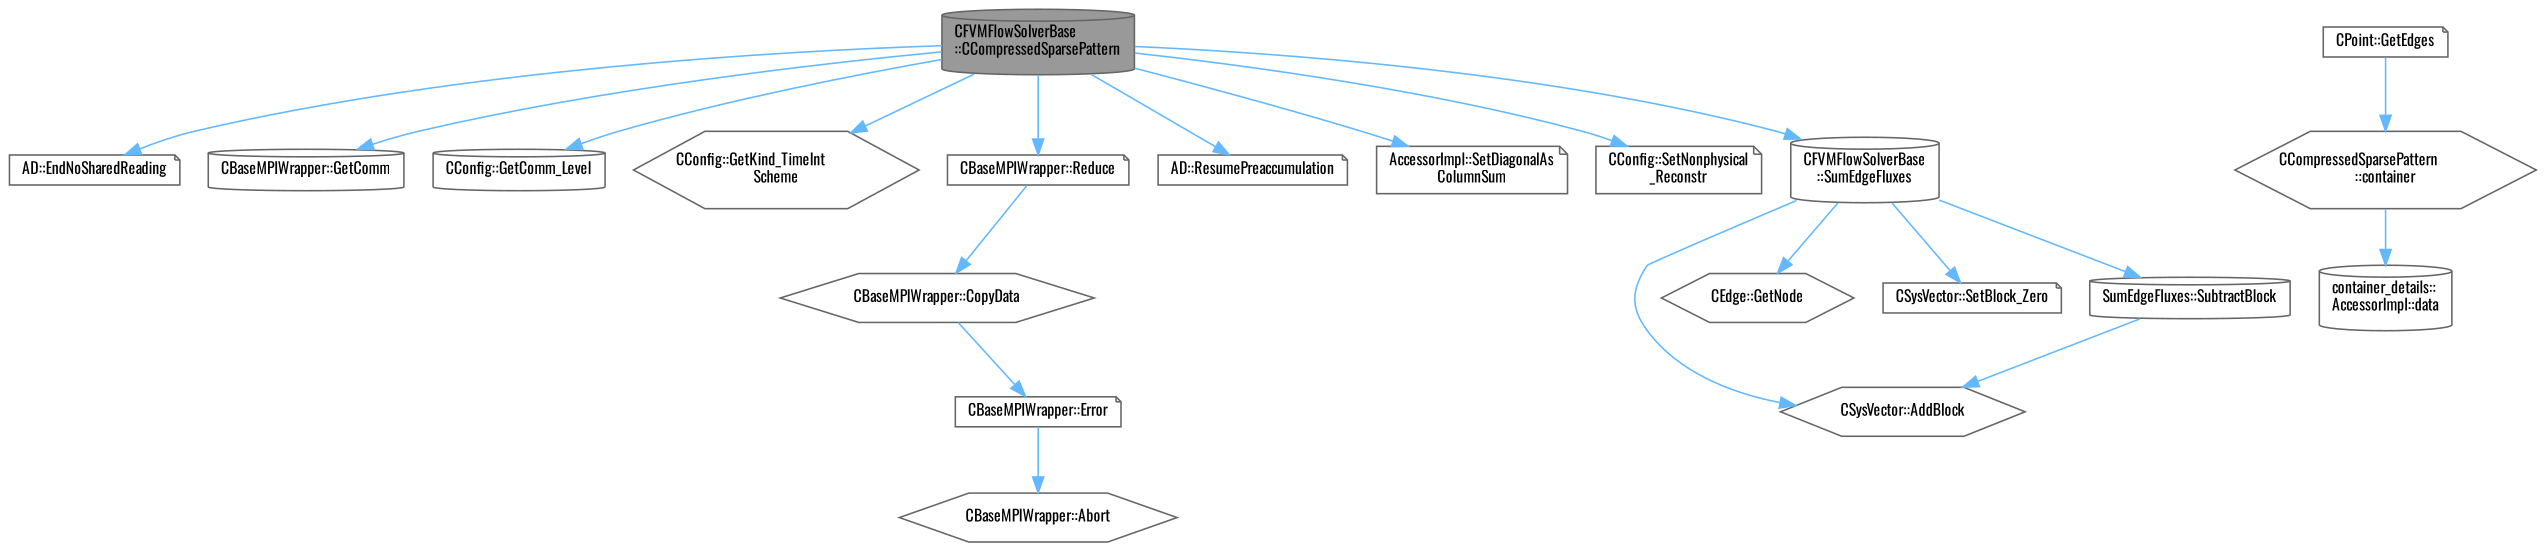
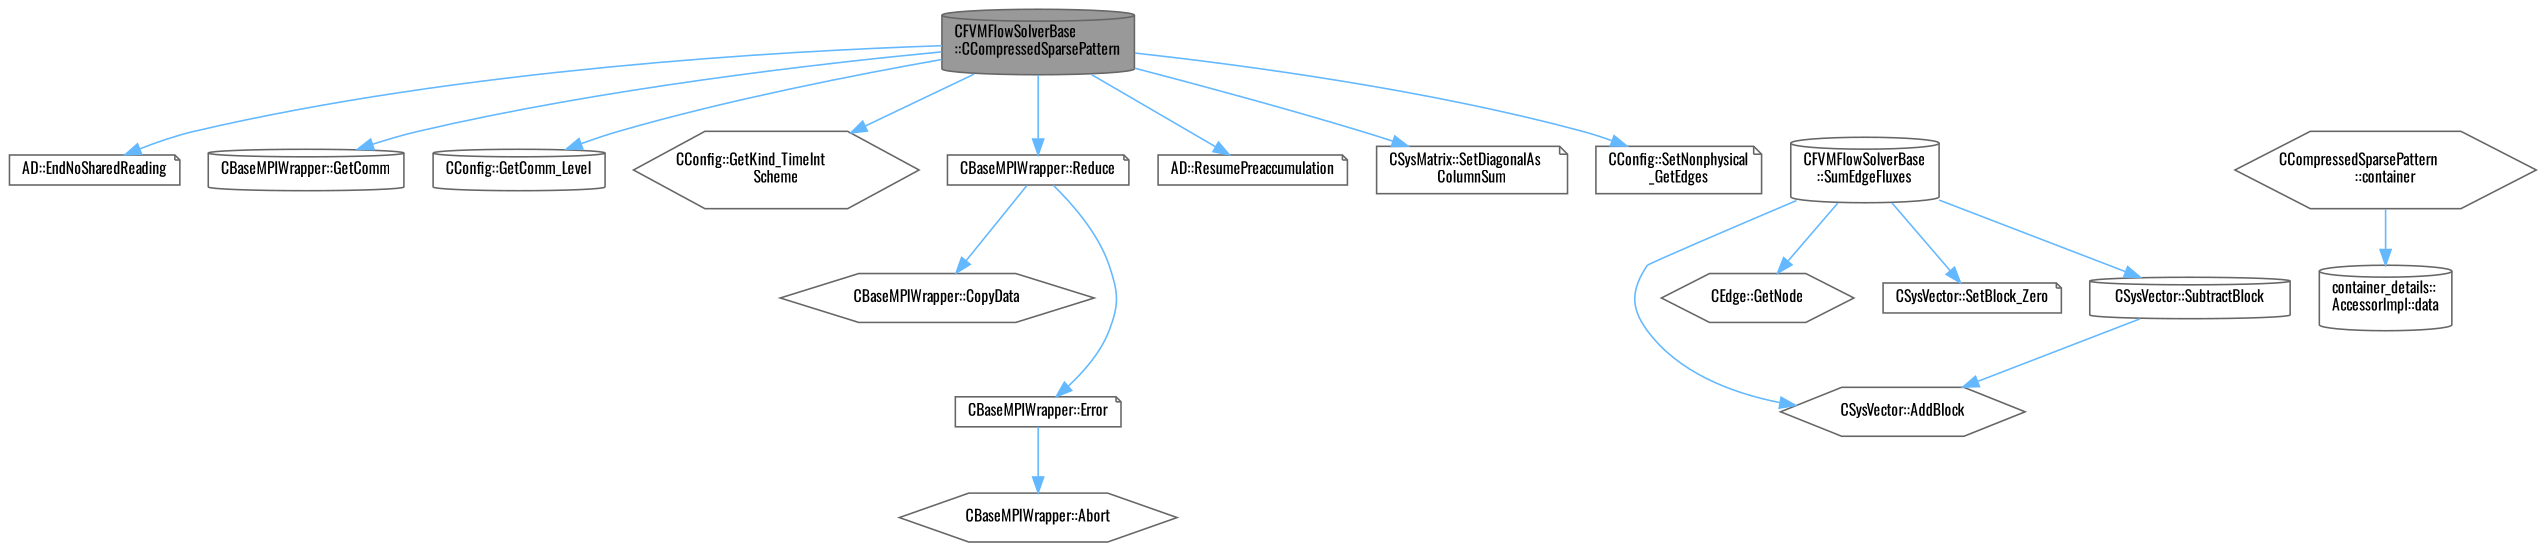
(2386, 42) -> none
(1462, 74) -> none
(1472, 170) -> (1472, 170)
(1679, 170) -> (1679, 170)
(2190, 298) -> (2190, 298)
(986, 354) -> (1115, 283)
